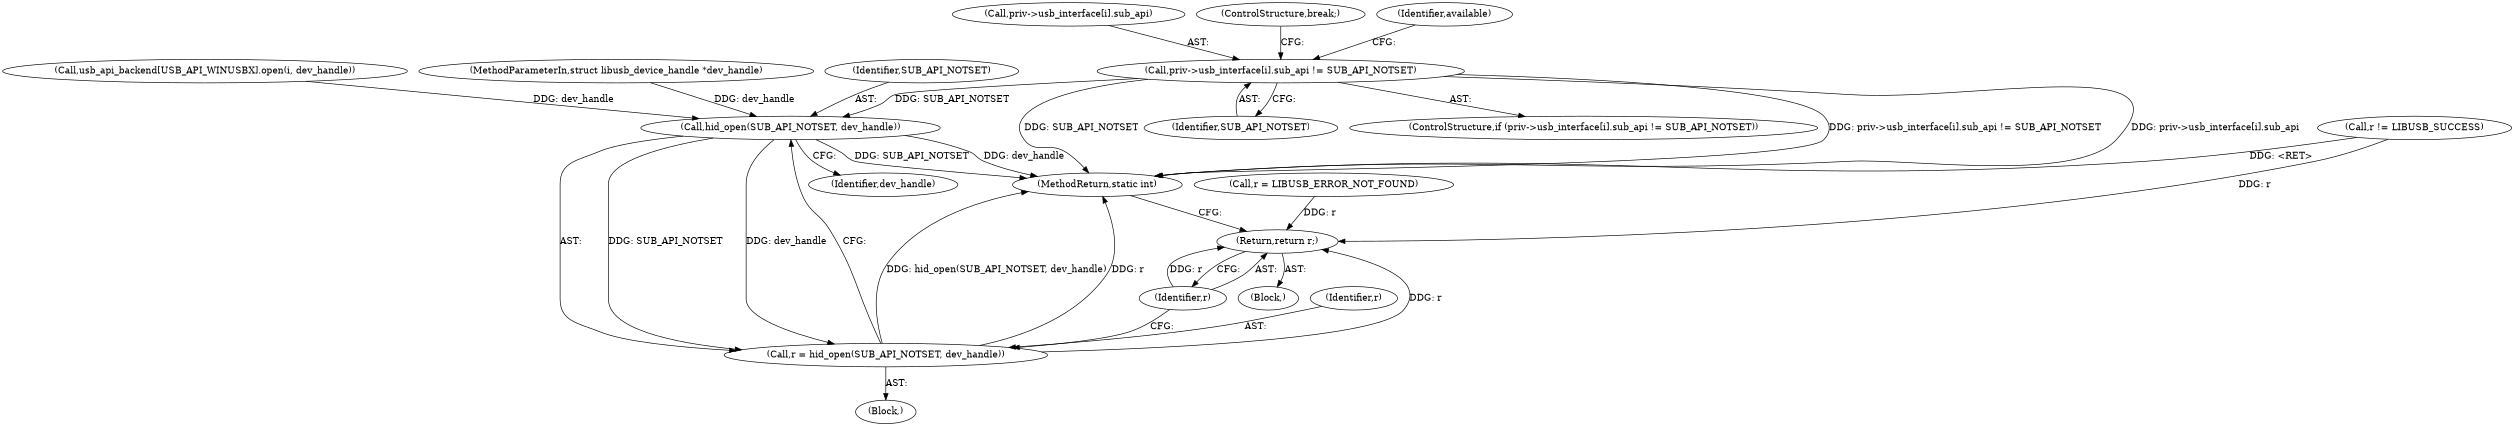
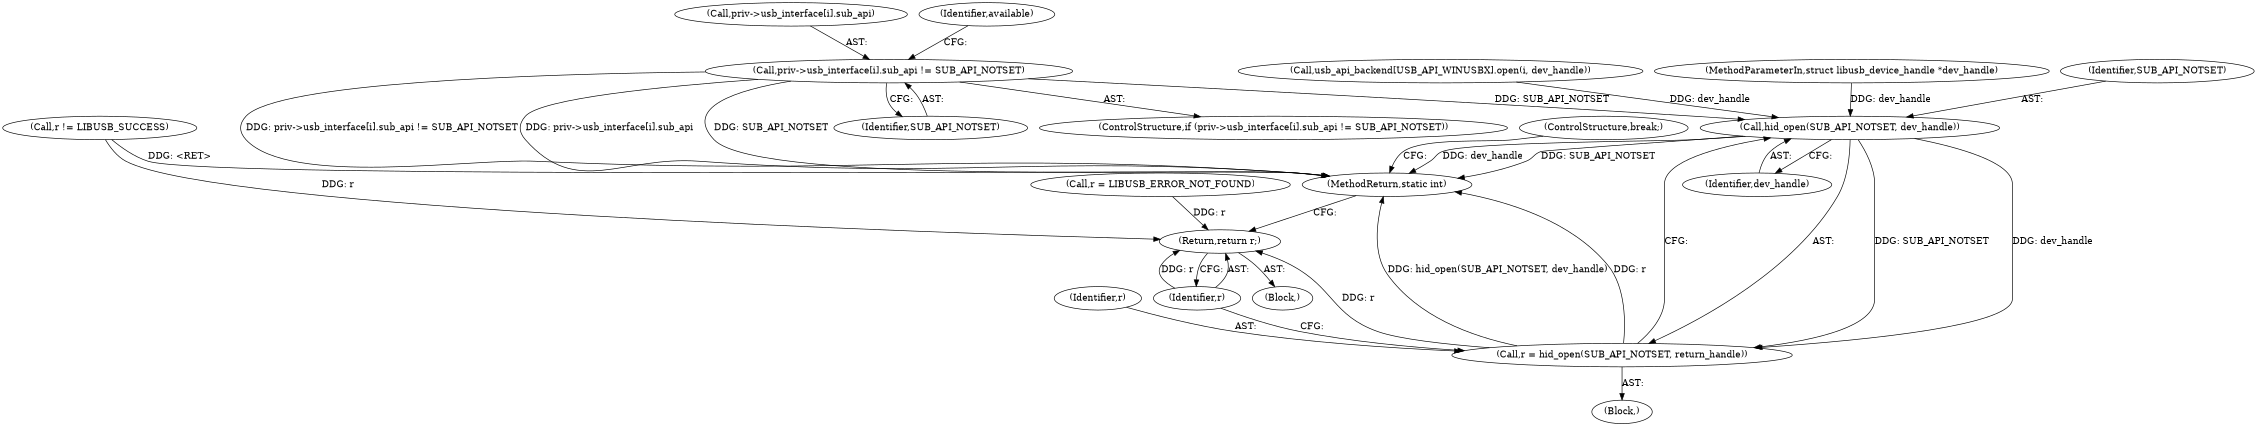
(1281, 39) -> (1463, 141)
none -> (1768, 154)
(886, 355) -> (1622, 355)
